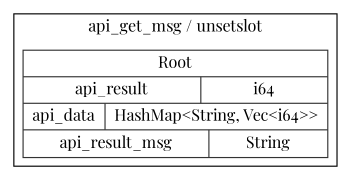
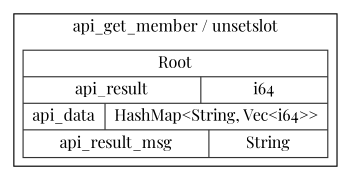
(175, 27) -> (175, 27)
